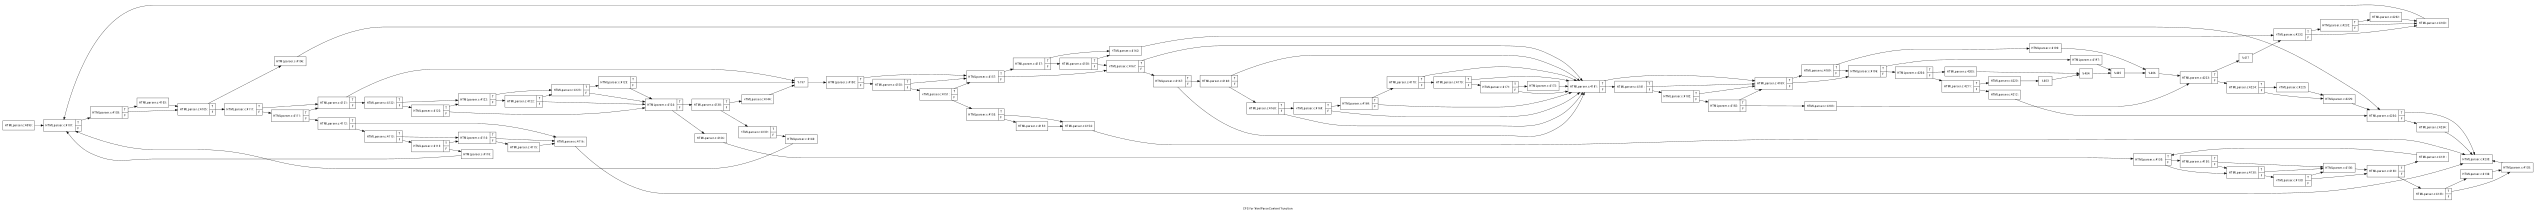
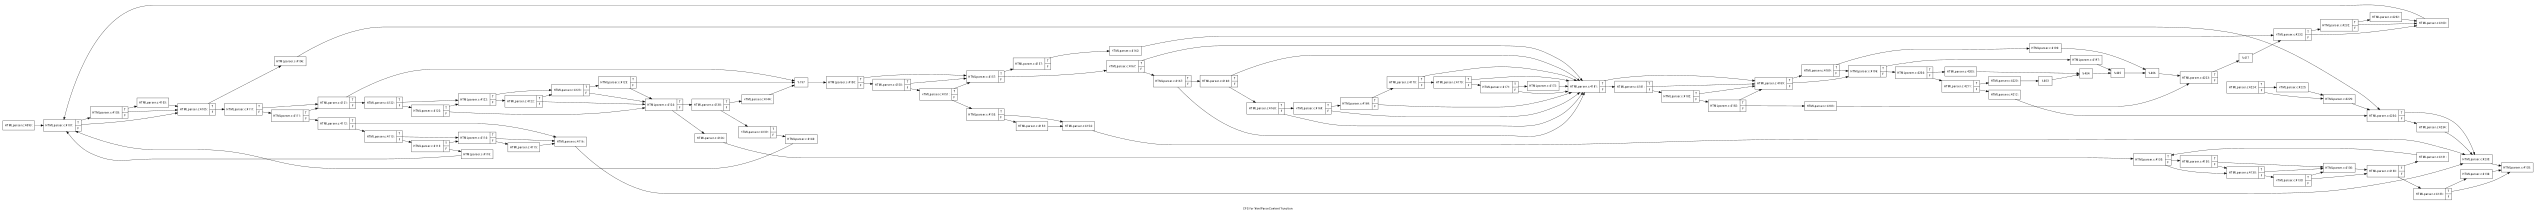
(1079, 64) -> none
(2221, 82) -> none
none -> (129, 121)
(2499, 162) -> (2495, 165)
